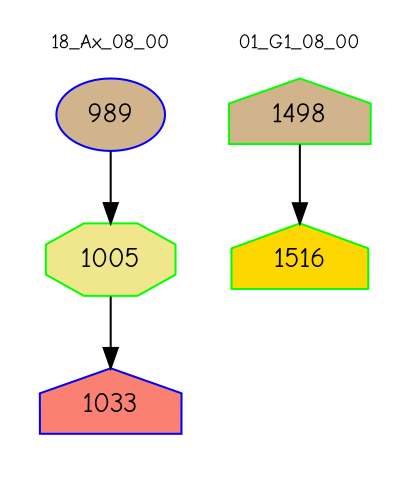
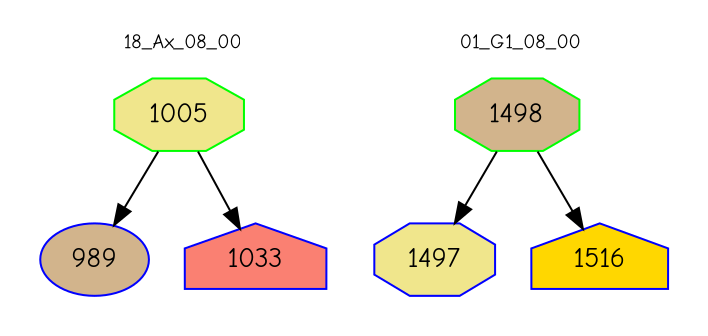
(300, 115) -> (517, 115)
(111, 177) -> (141, 180)
(300, 260) -> (600, 260)
none -> (435, 260)
